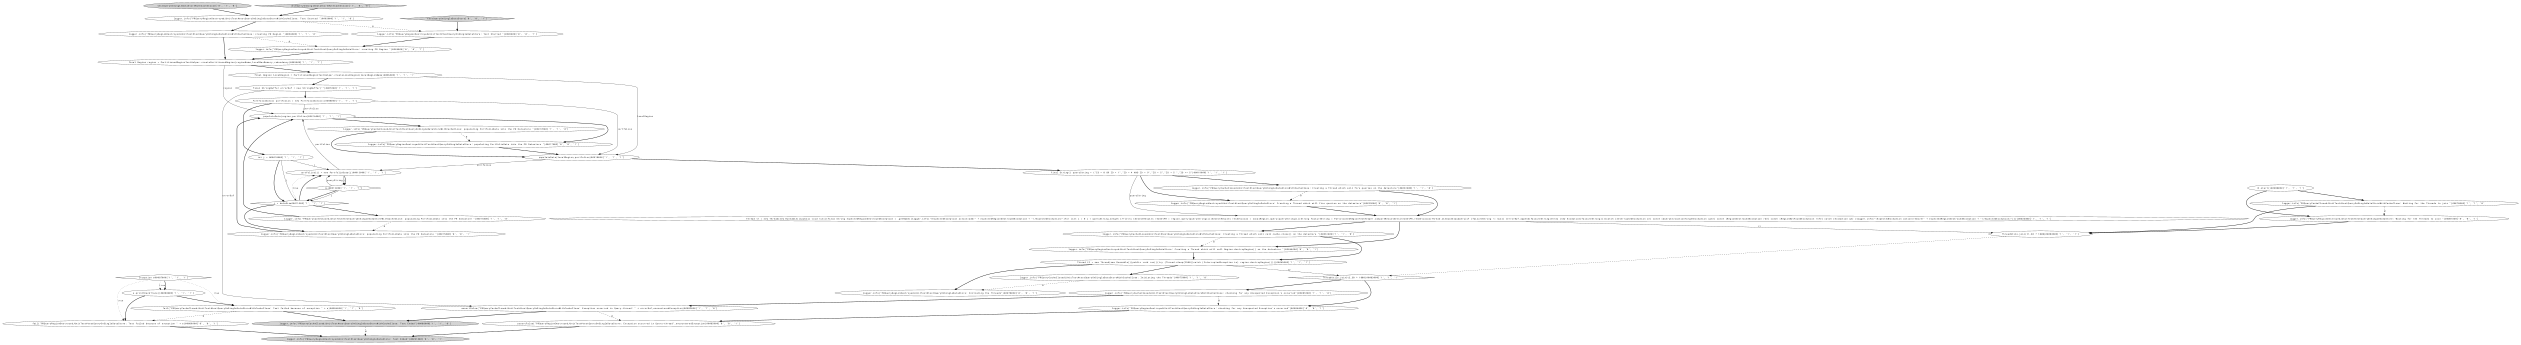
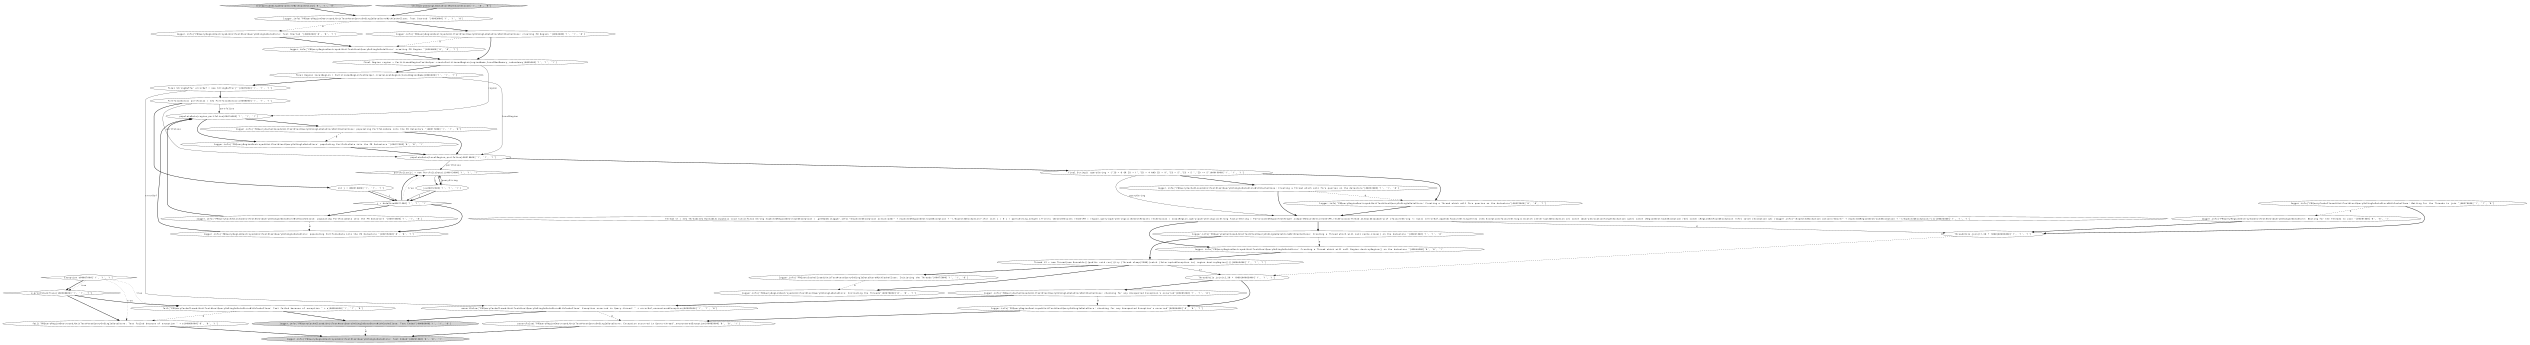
(197, 6) -> (296, 6)
(457, 19) -> none
(316, 149) -> none
(309, 165) -> none
(343, 173) -> (437, 173)
(343, 188) -> (442, 188)
(2281, 188) -> none
(1361, 278) -> (1237, 278)
(164, 293) -> (62, 293)
